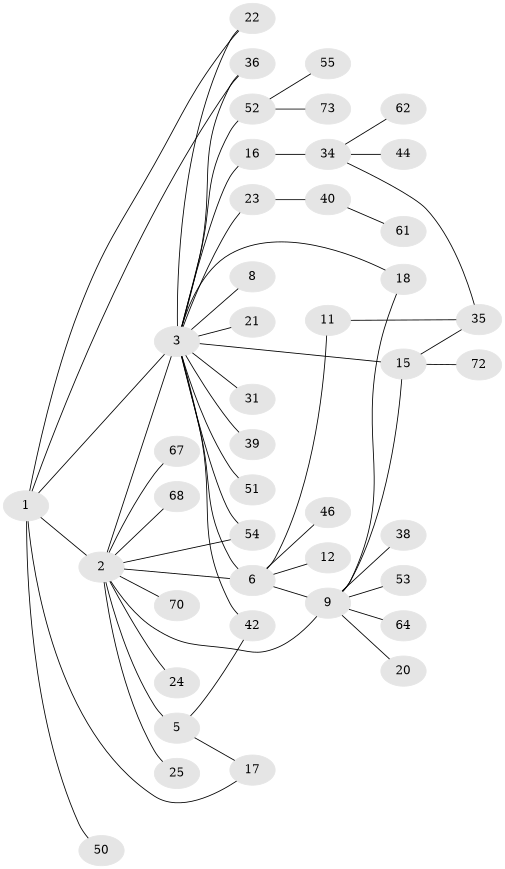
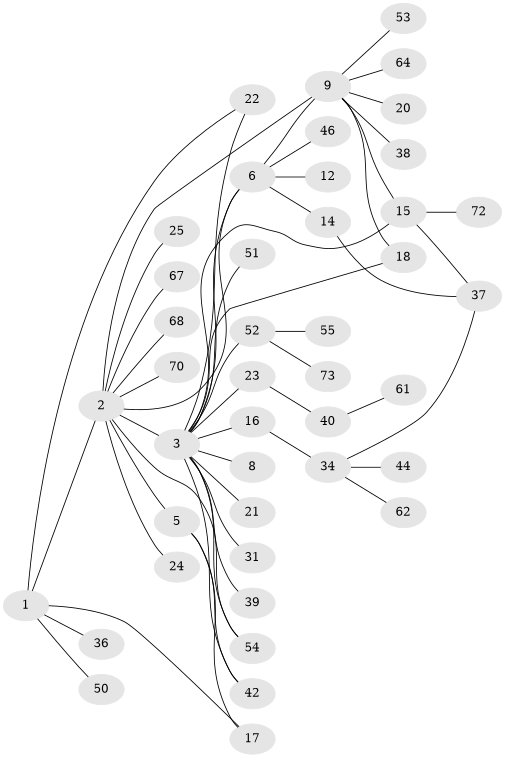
(208, 173) -> none
(328, 320) -> (328, 222)
(479, 320) -> (479, 296)
(102, 424) -> none
